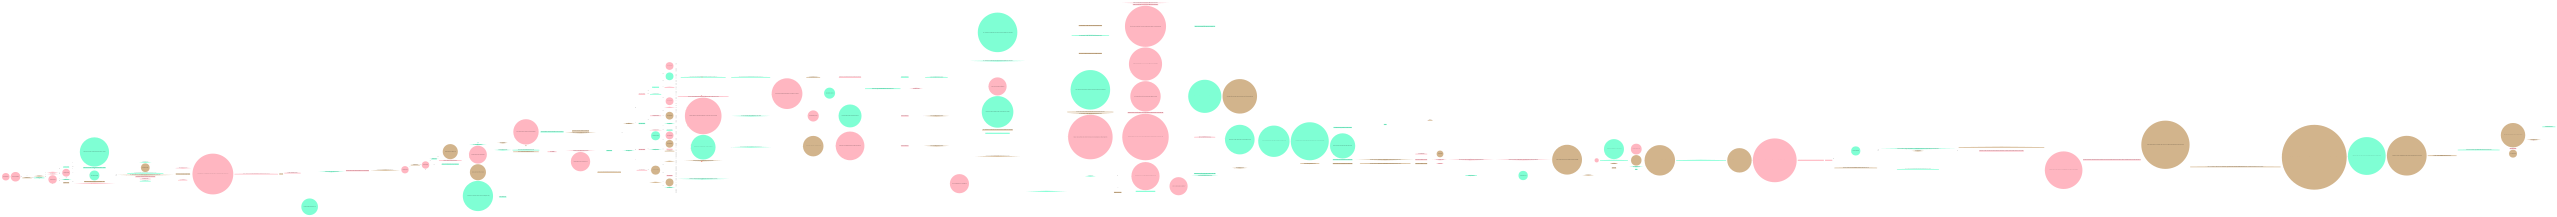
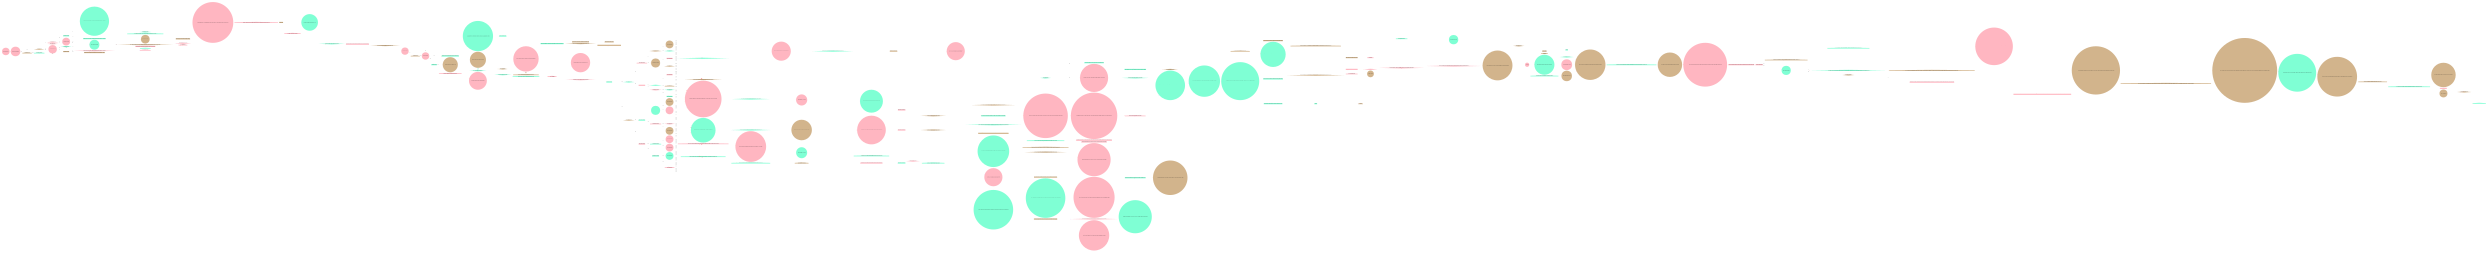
none -> (609, 42)
